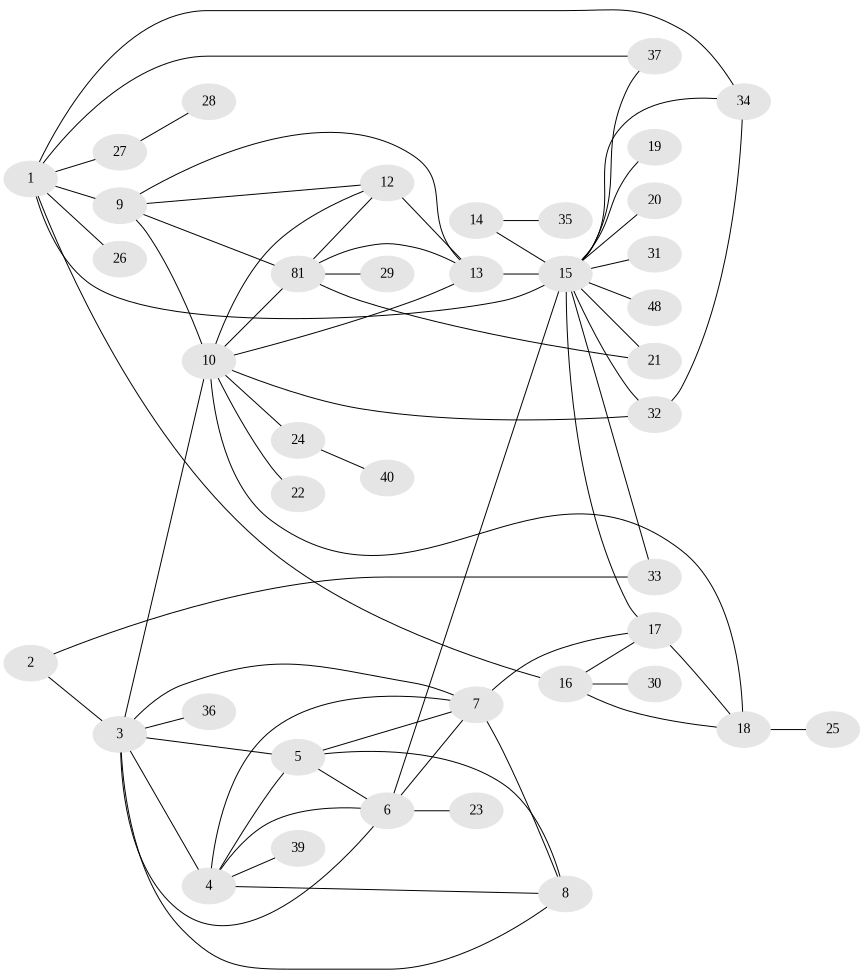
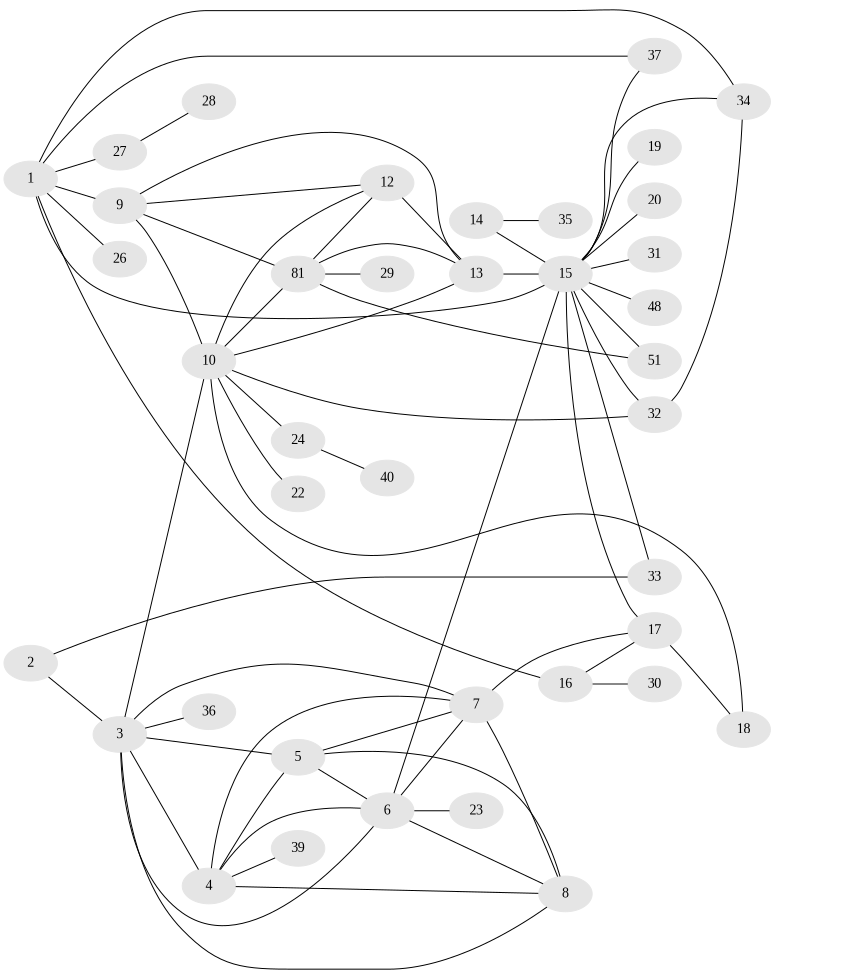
(655, 361) -> (655, 361)
(651, 717) -> none
(833, 730) -> none
none -> (476, 852)
